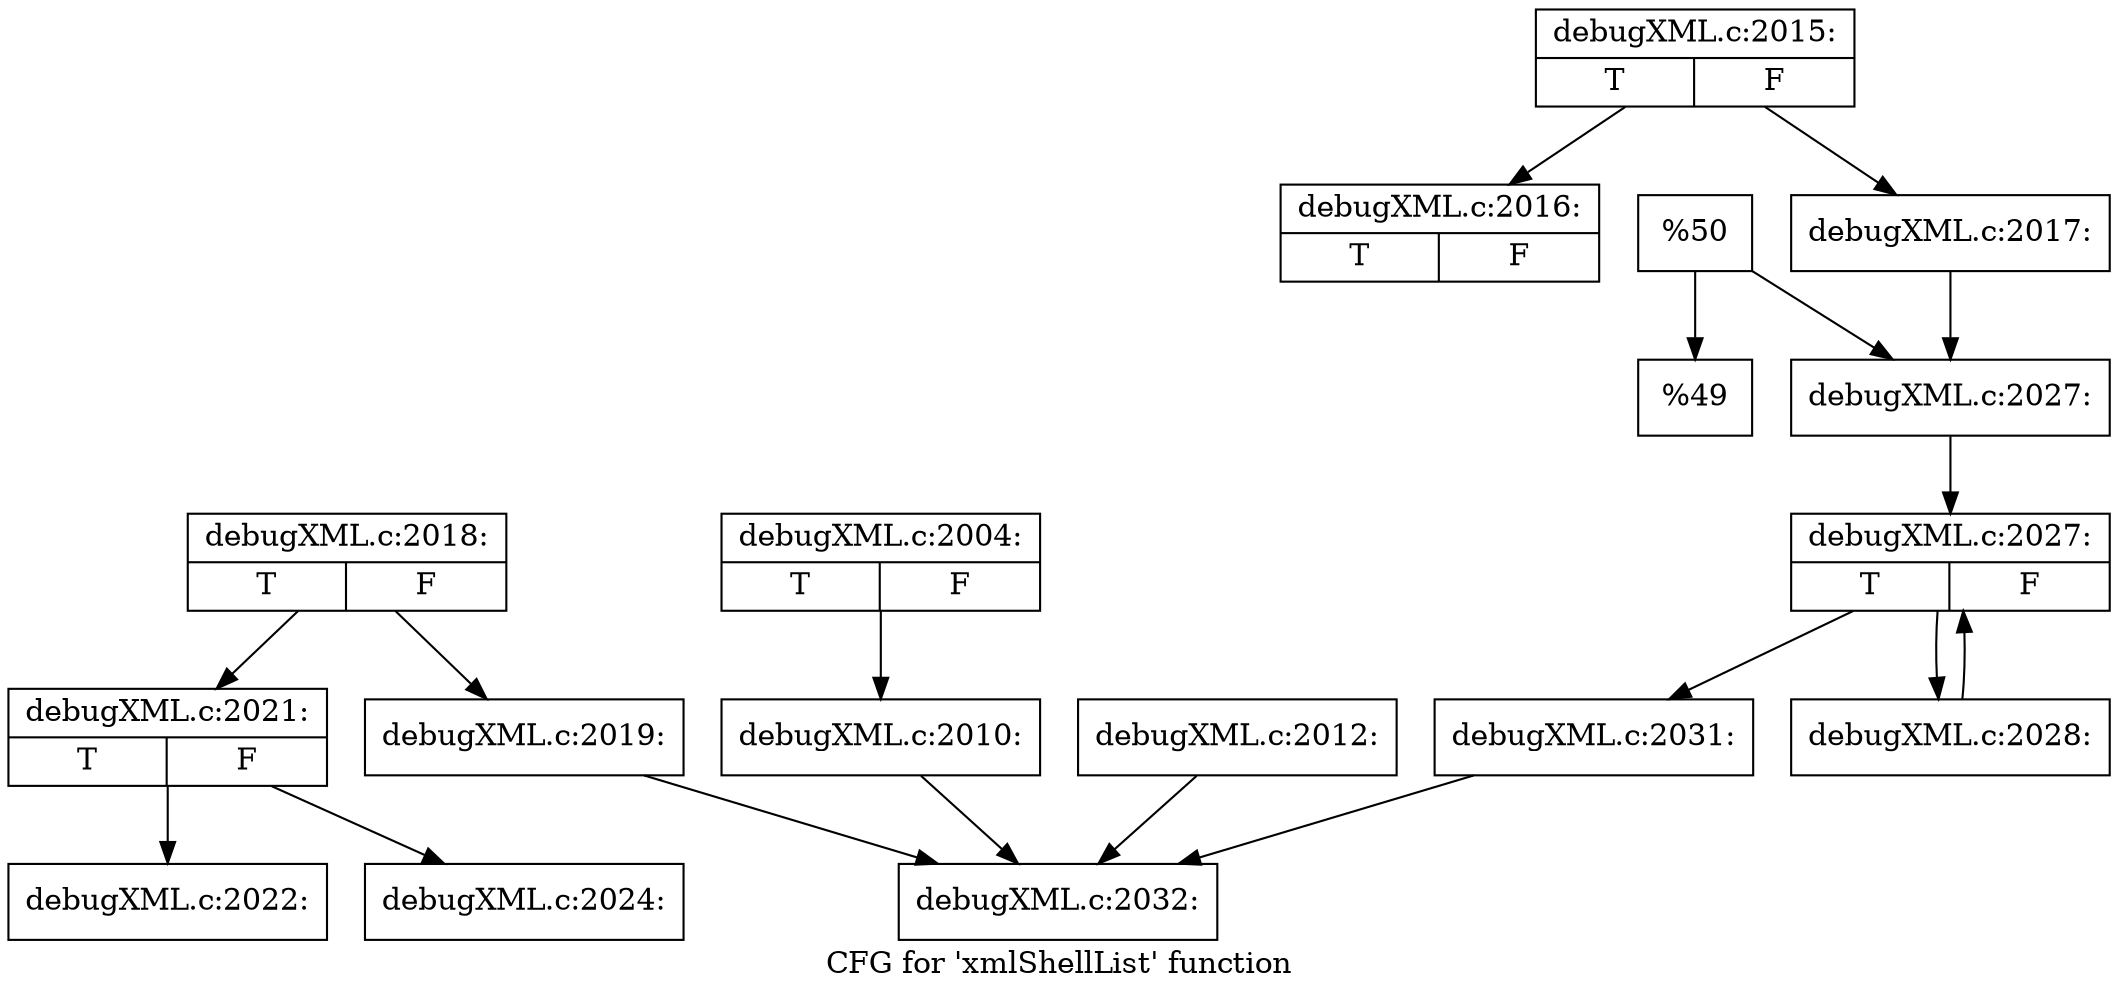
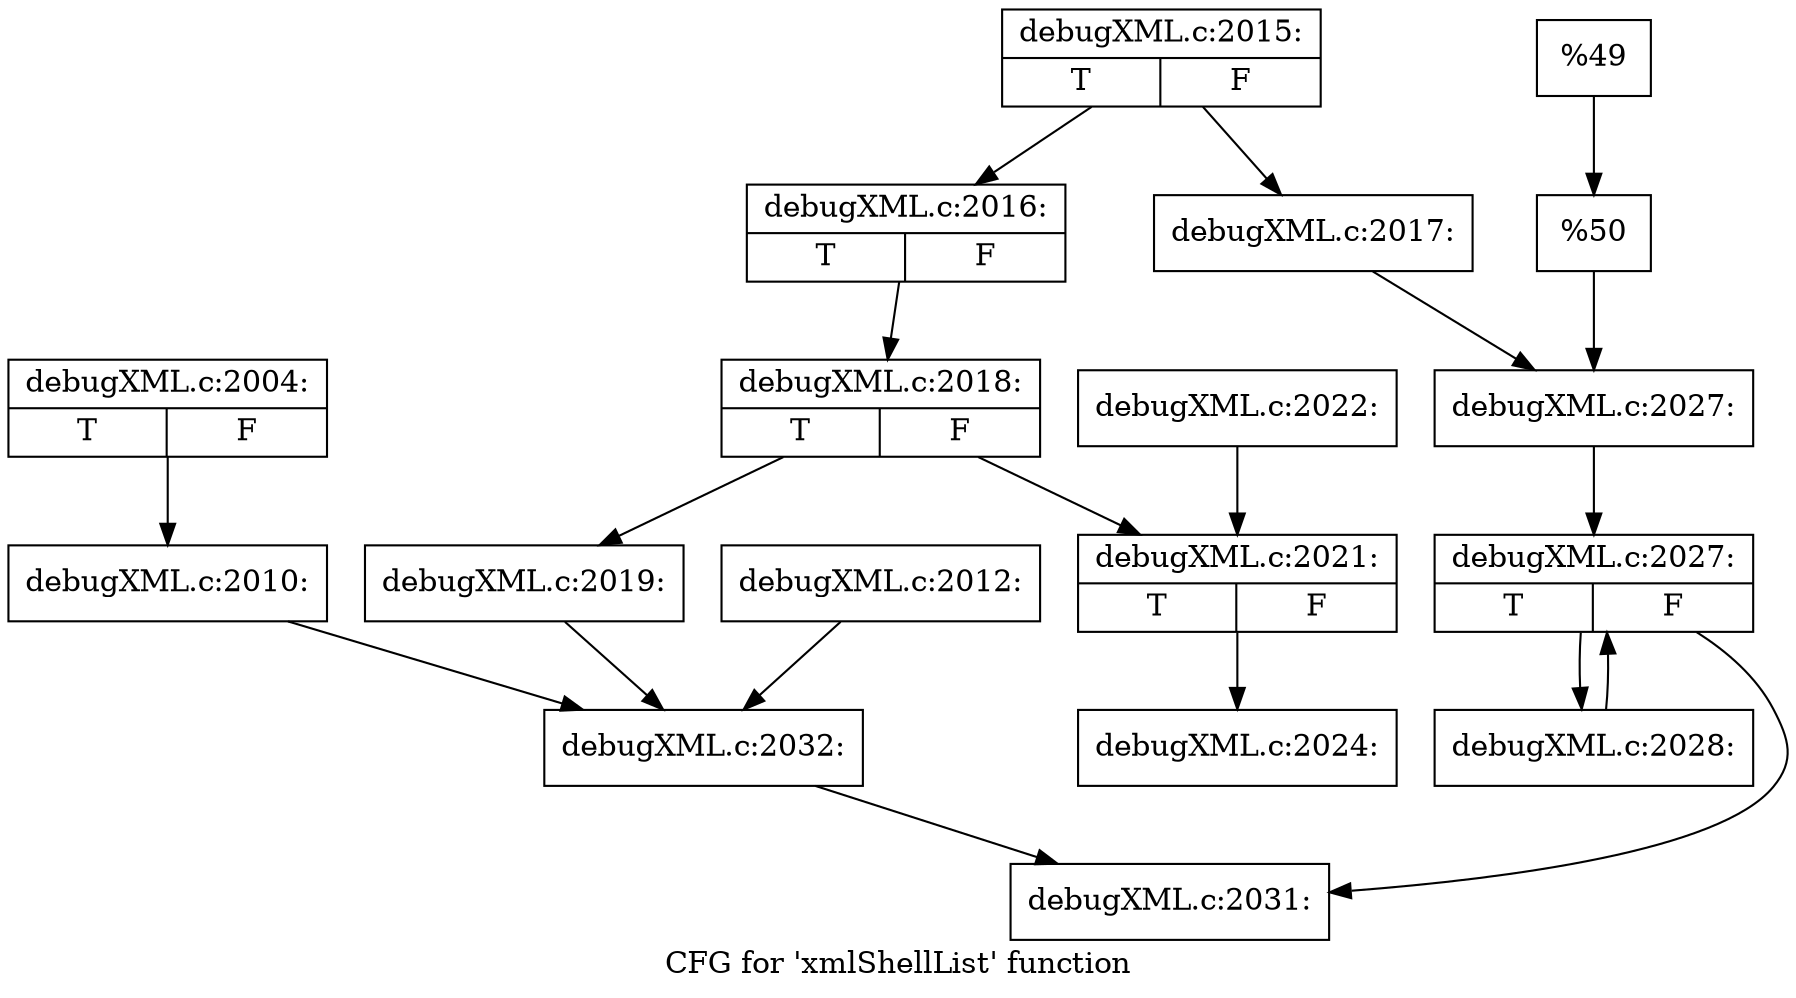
(1695, 305) -> (1594, 135)
none -> (895, 310)
(168, 814) -> (1237, 480)
(1337, 816) -> (926, 822)
